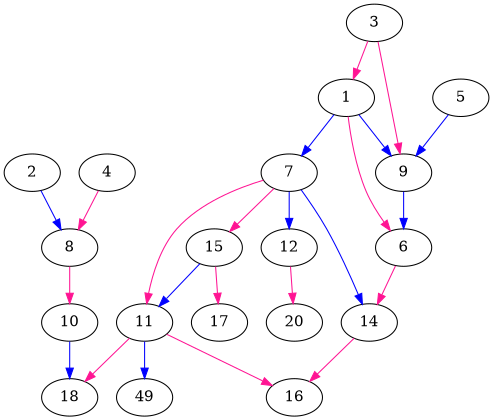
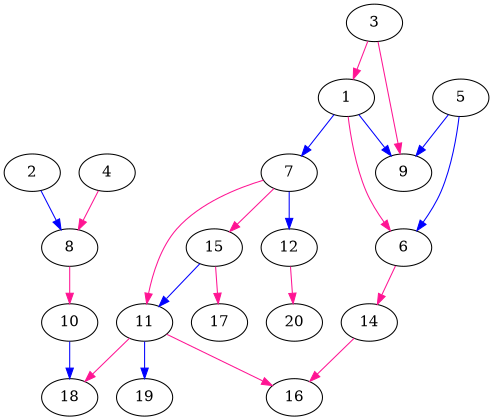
(404, 205) -> (448, 172)
(333, 240) -> none
(145, 397) -> (145, 397)
